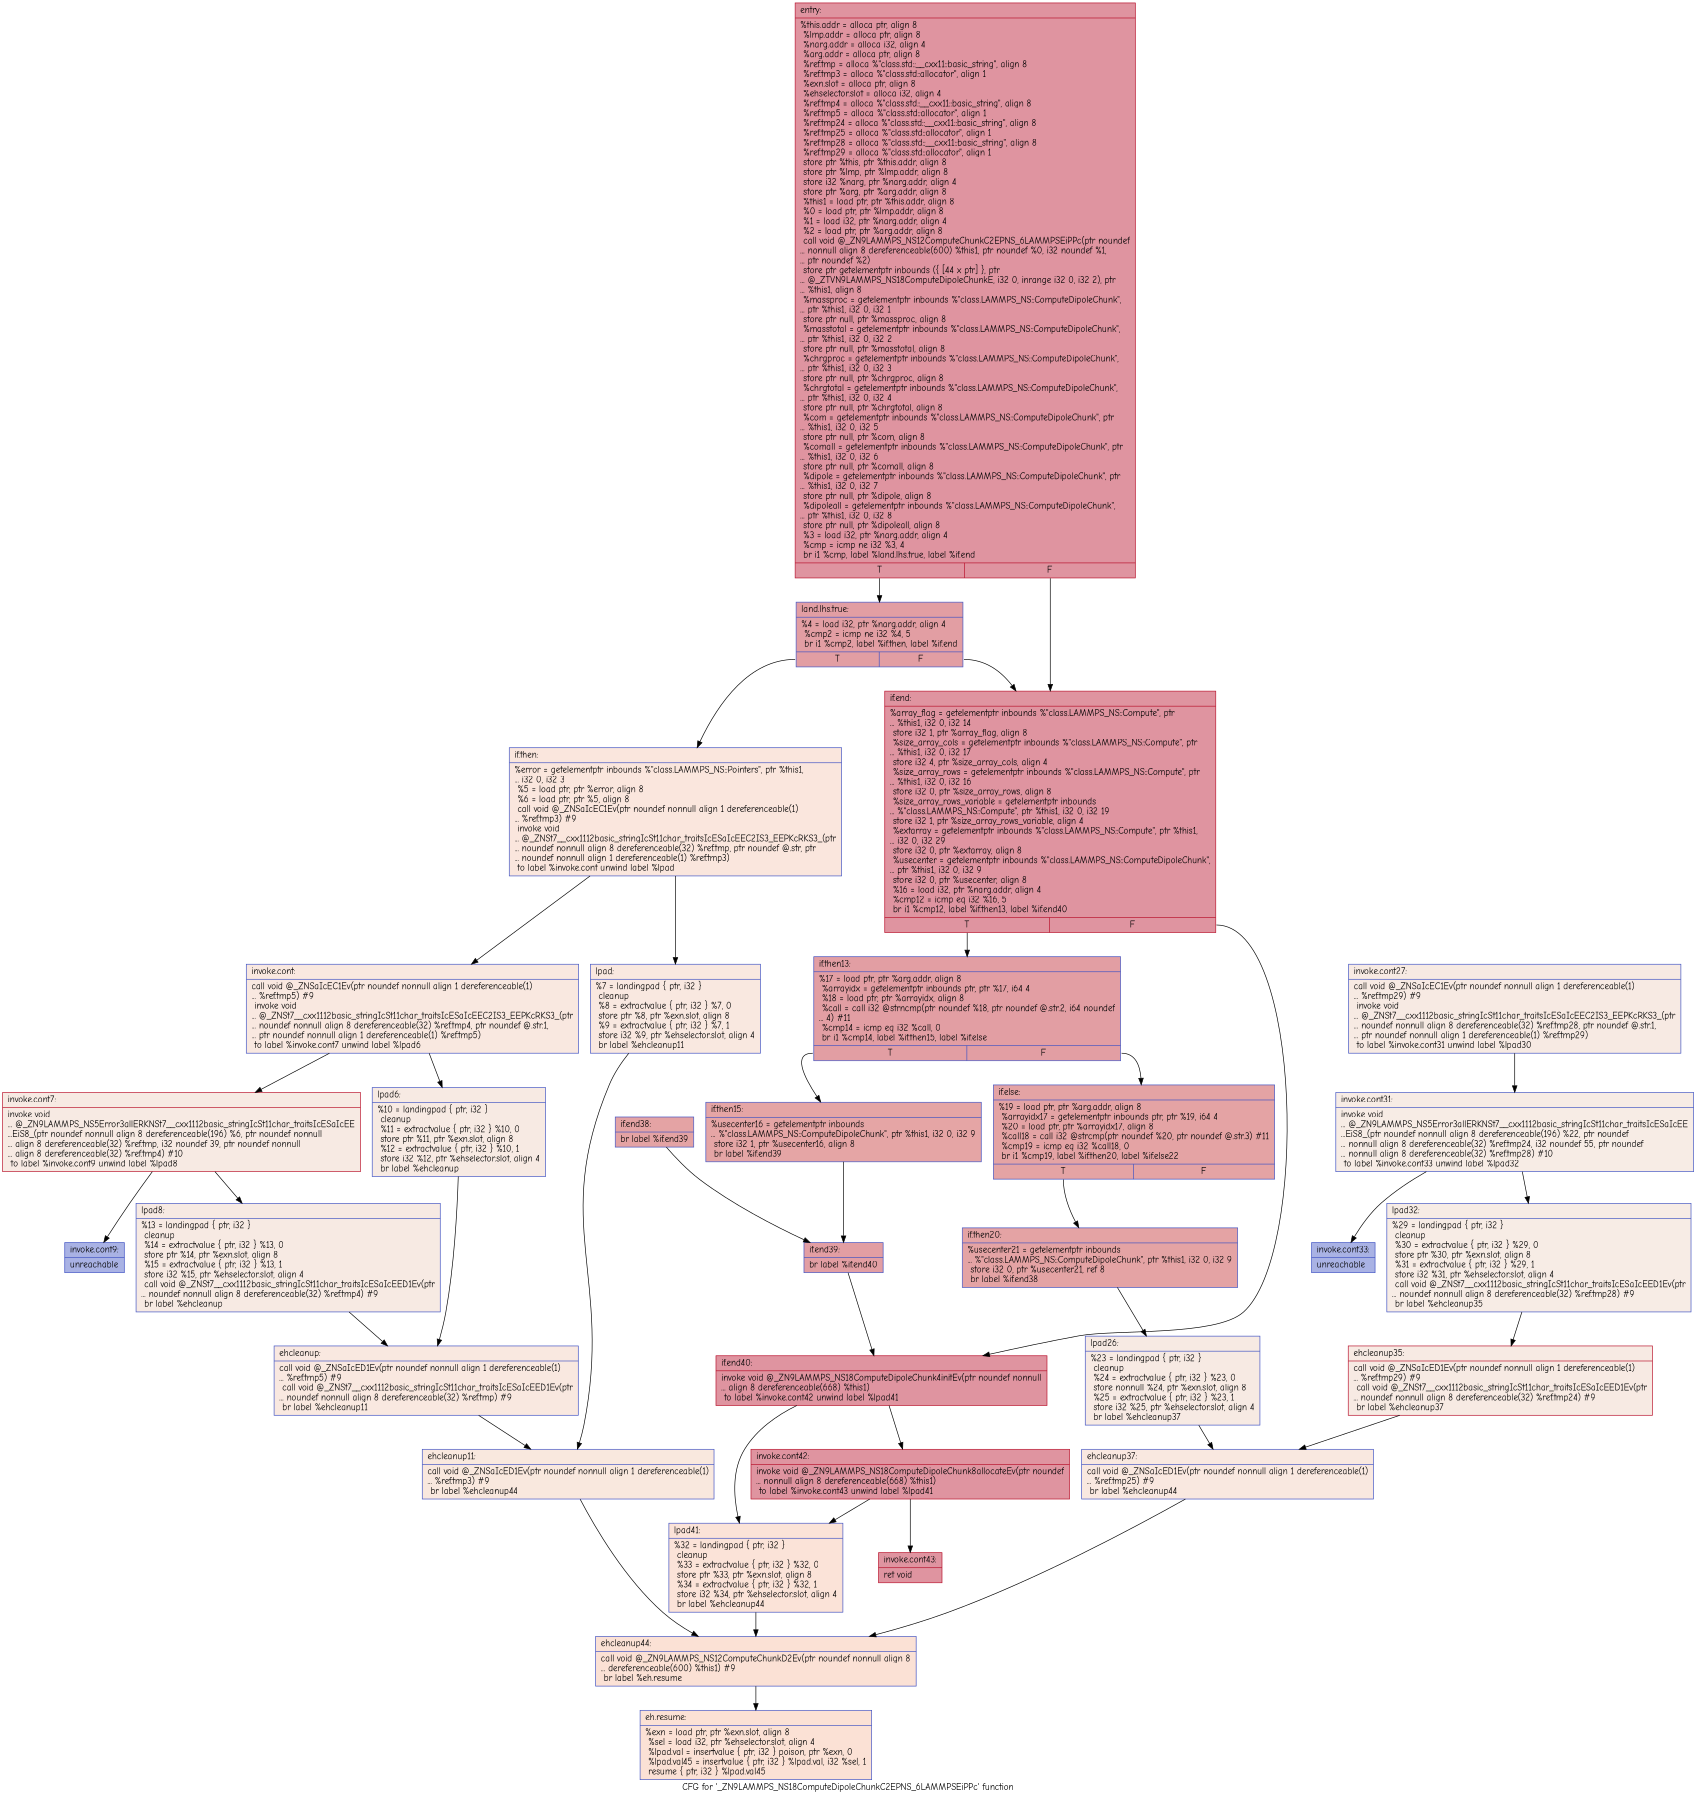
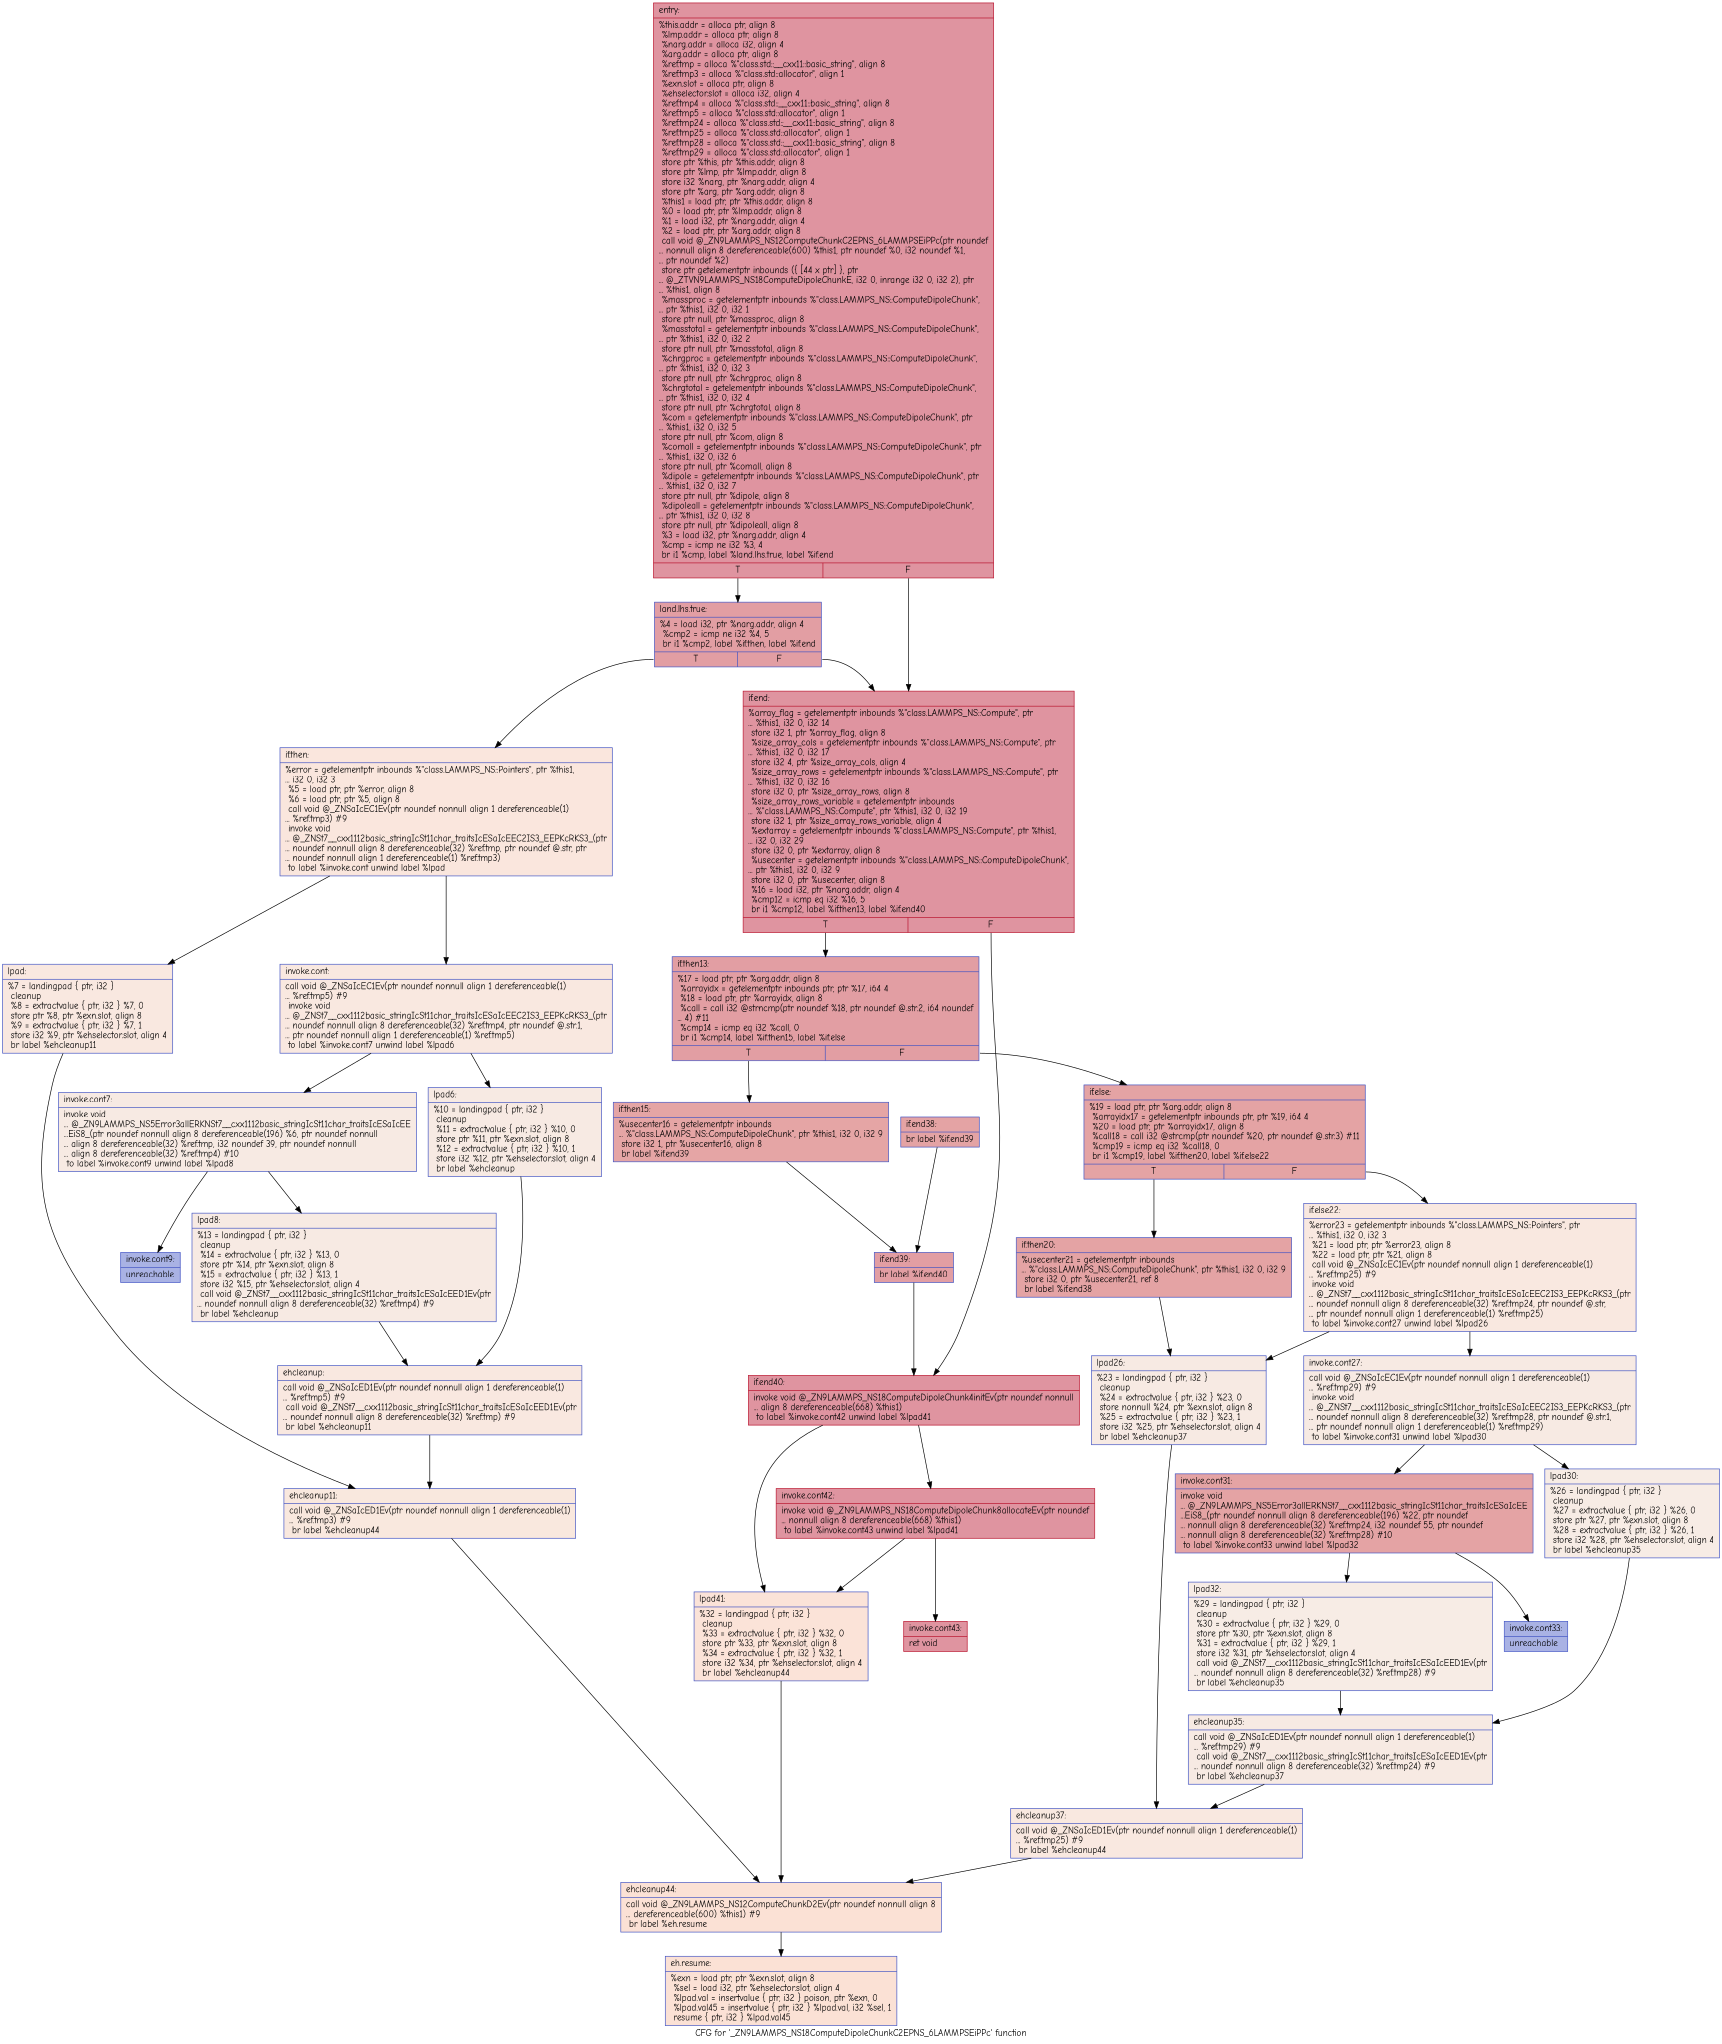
(182, 1132) -> (237, 1132)
(1515, 1132) -> (1354, 1513)
none -> (1470, 1267)
(1500, 1381) -> (1340, 1750)
none -> (1632, 1513)
